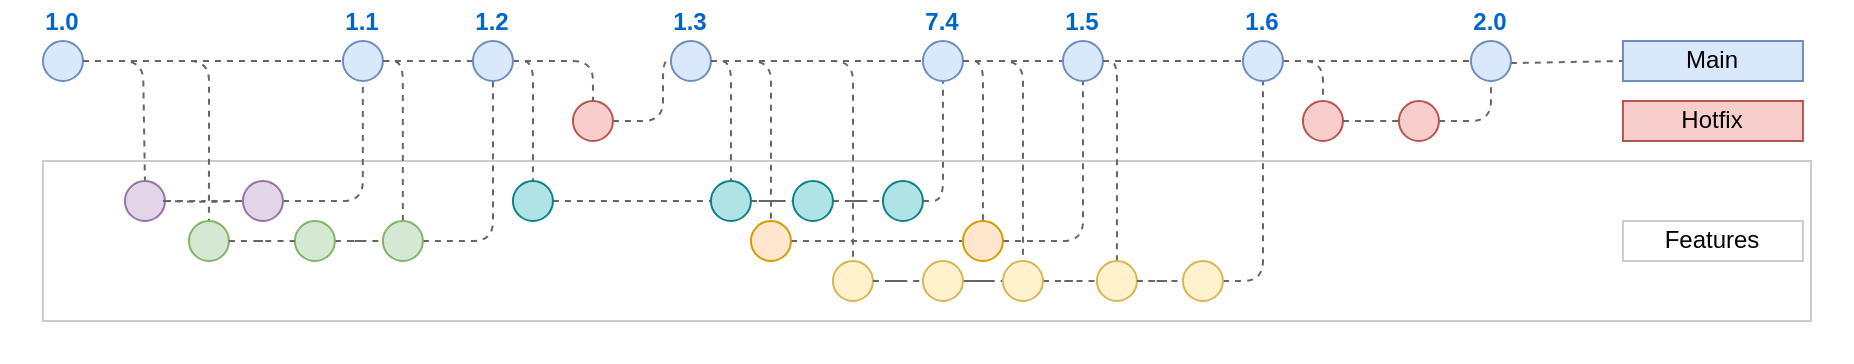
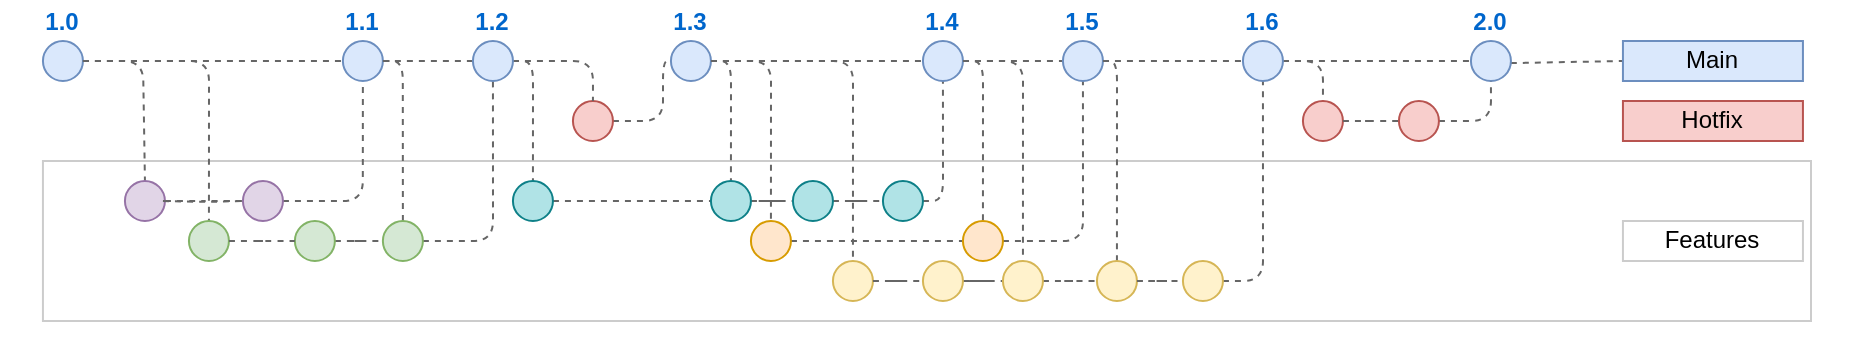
(943, 21) -> (943, 21)
